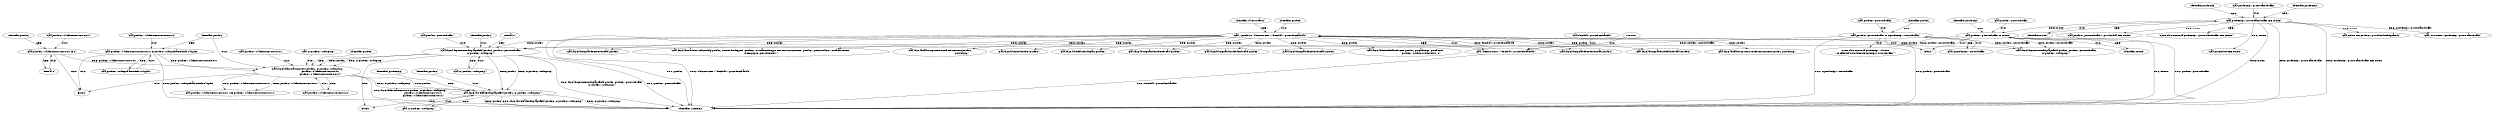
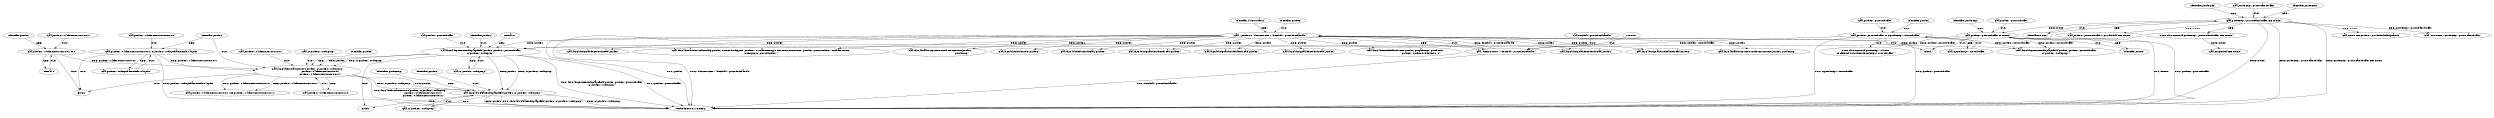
(2249, 39) -> (2210, 43)
(691, 109) -> (691, 109)
